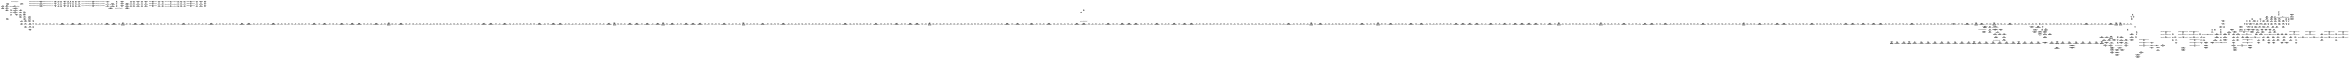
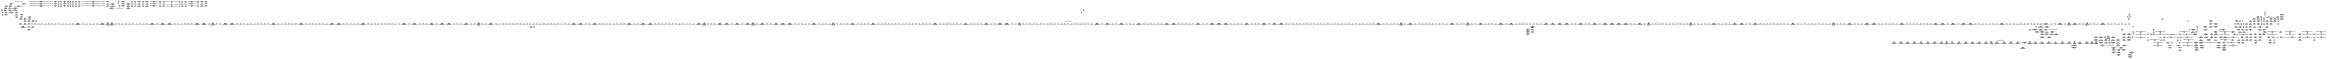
(1935, 43) -> none
